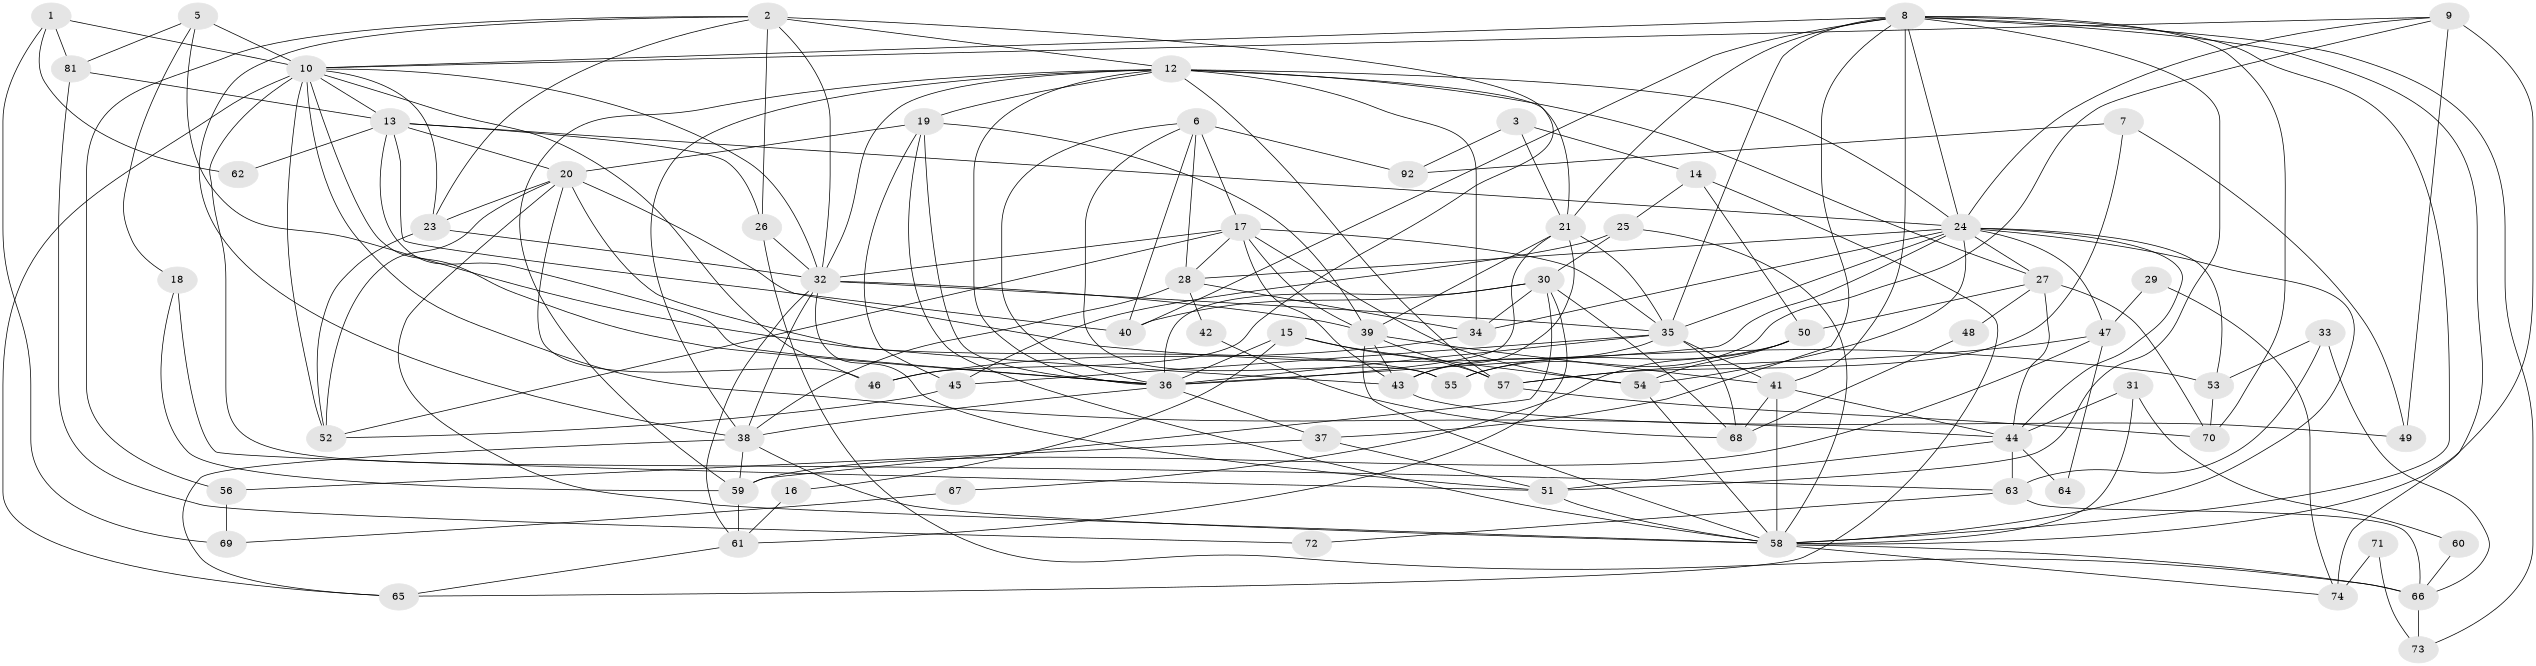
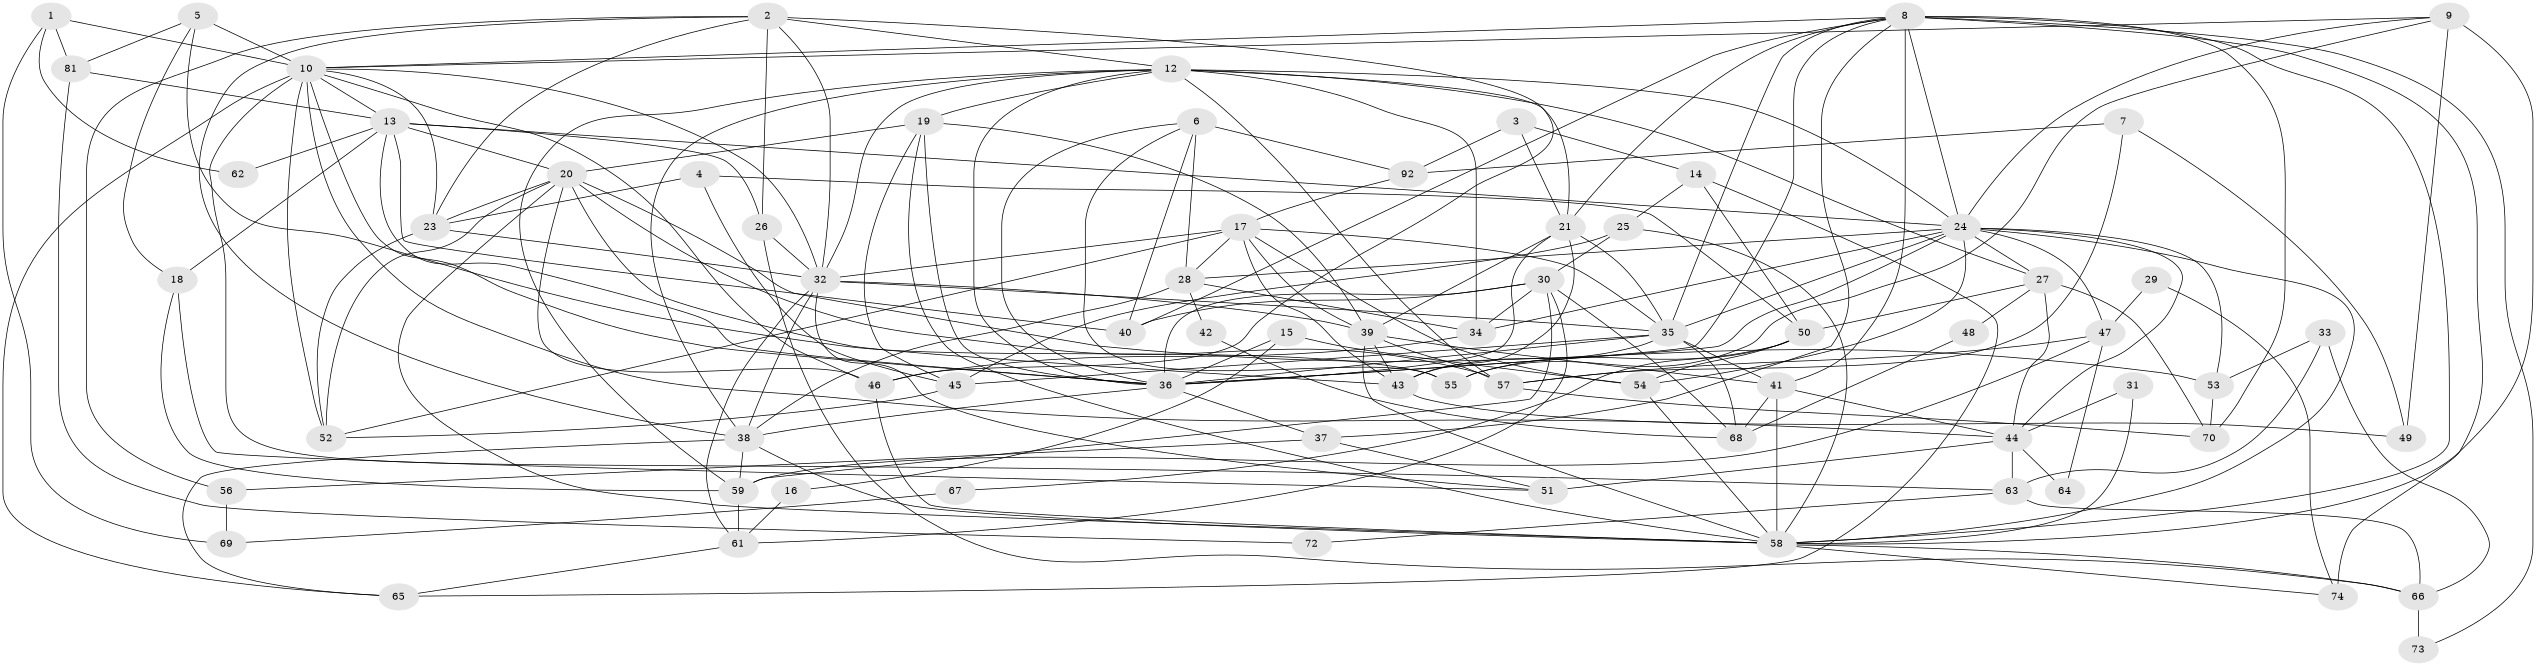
(1218, 173) -> (1323, 198)
none -> (700, 175)
none -> (279, 204)
(1398, 355) -> (994, 343)
(2127, 362) -> (1706, 334)
(1621, 516) -> (1282, 526)
(2378, 544) -> none
(2459, 544) -> none
